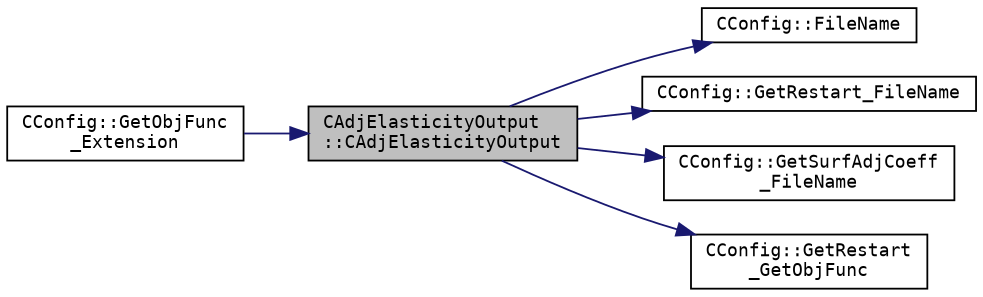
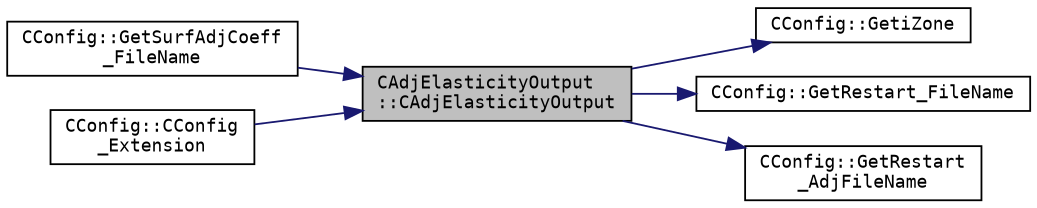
(809, 25) -> (863, 25)
(125, 134) -> (152, 137)
(612, 152) -> (321, 71)
(809, 262) -> (863, 173)
